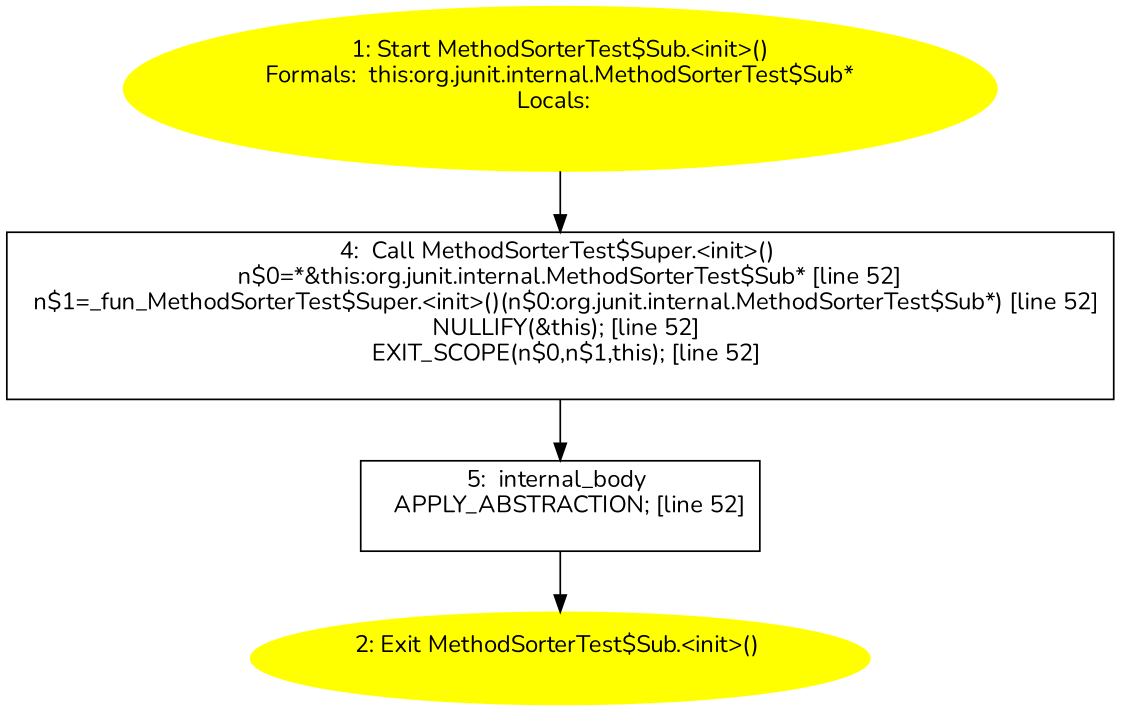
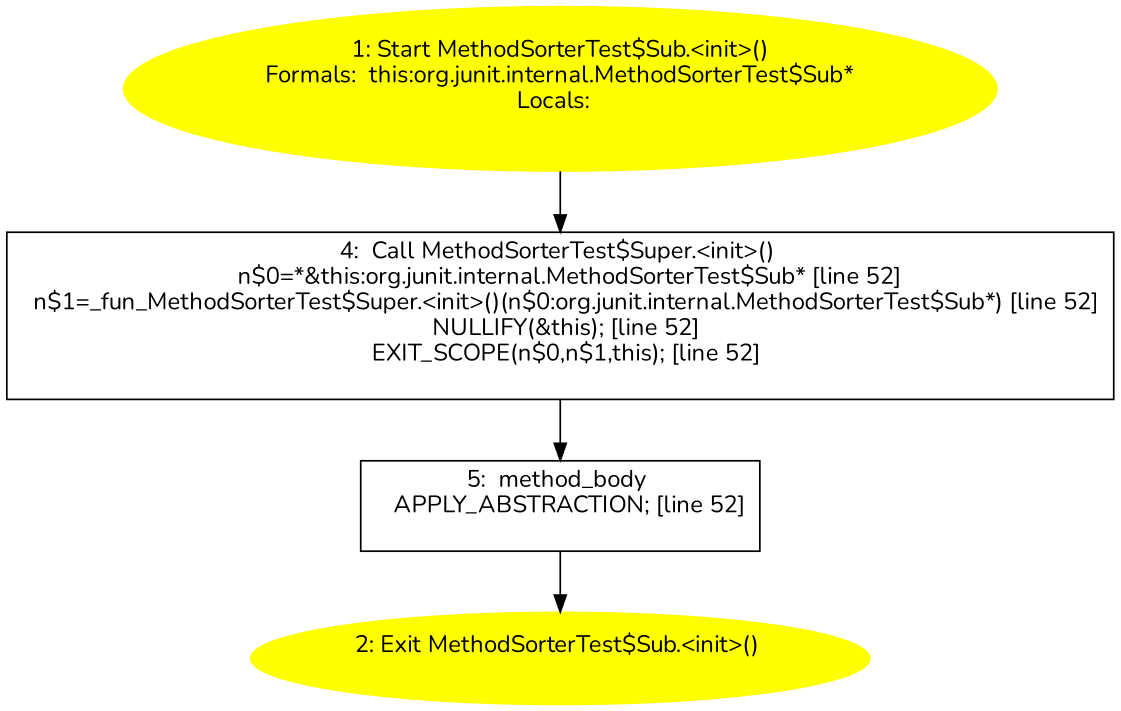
(560, 506) -> (560, 506)
